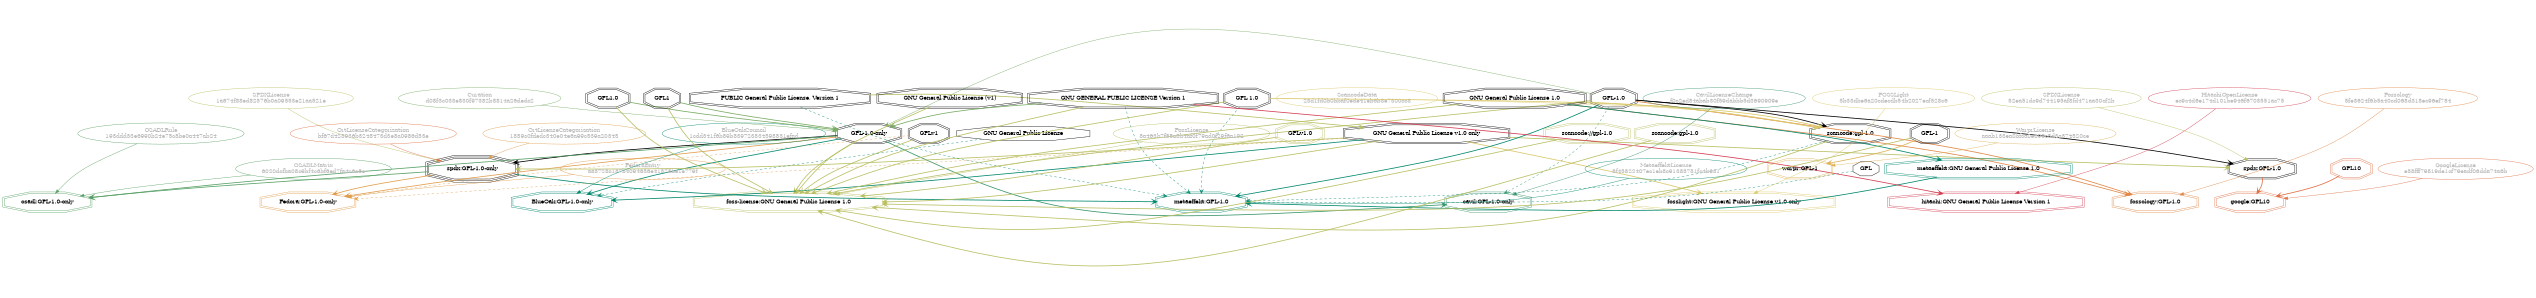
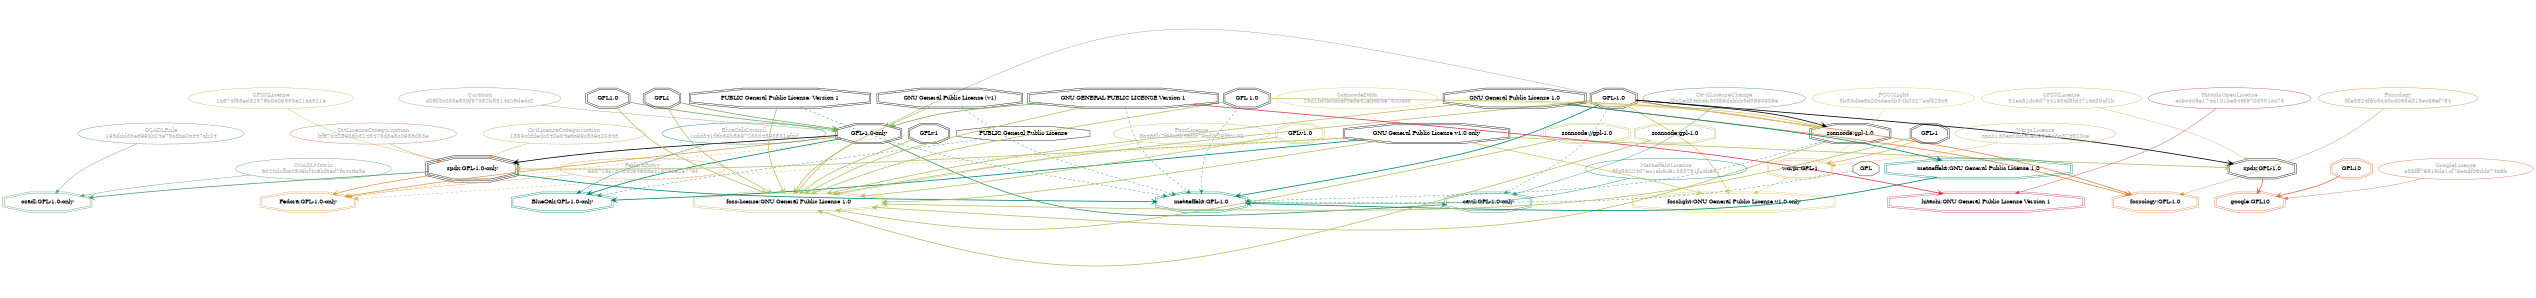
(1115, 104) -> (769, 147)
(1023, 134) -> (1023, 134)
none -> (1684, 140)
none -> (1062, 161)
(465, 163) -> none
